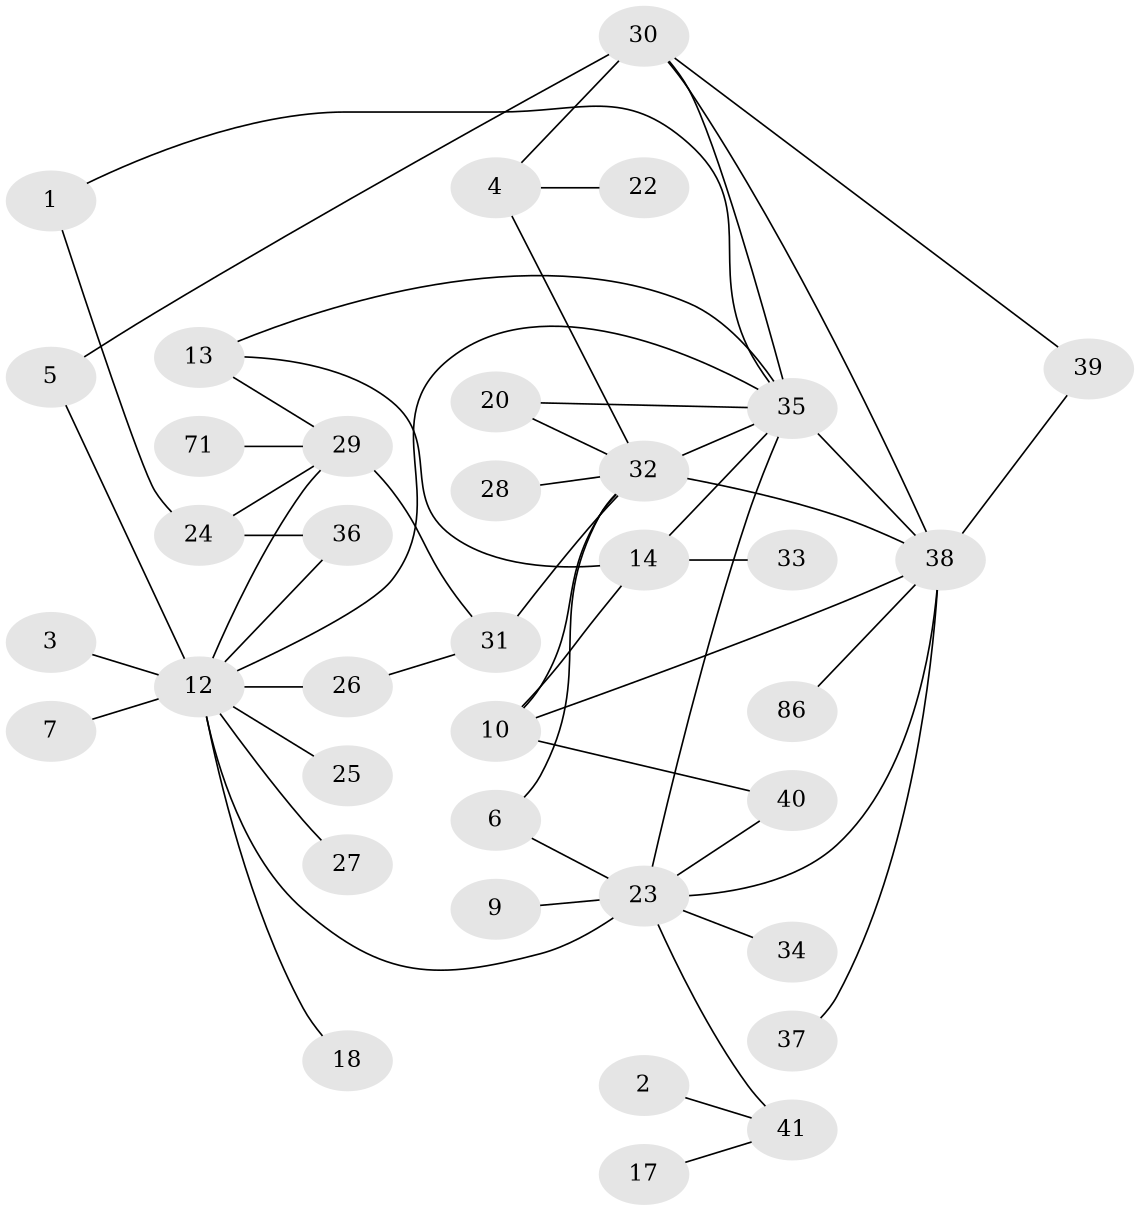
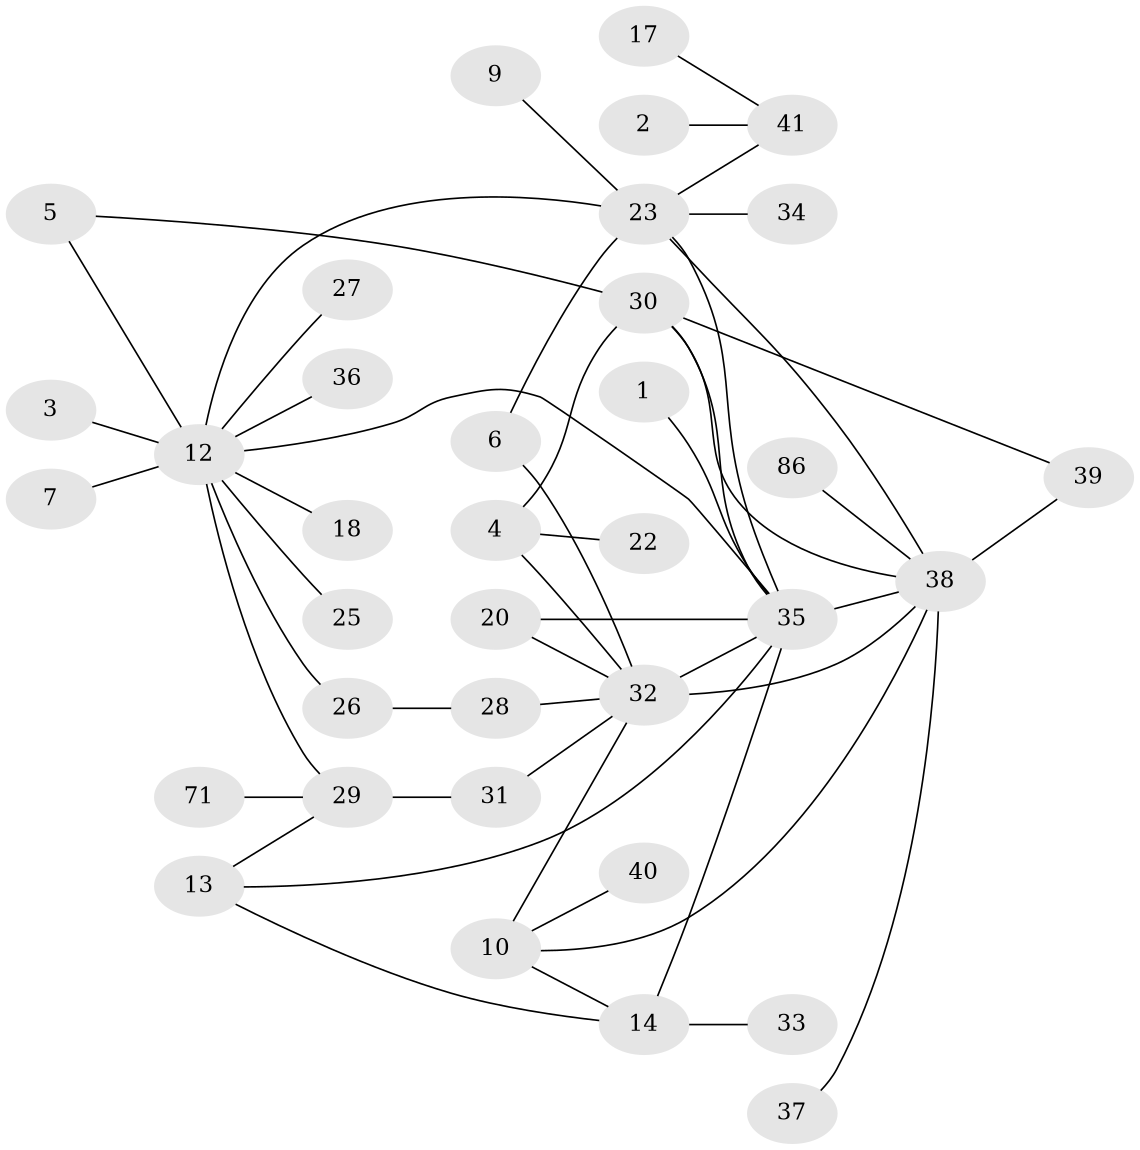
(199, 535) -> none
(422, 665) -> (422, 708)
(718, 848) -> none
